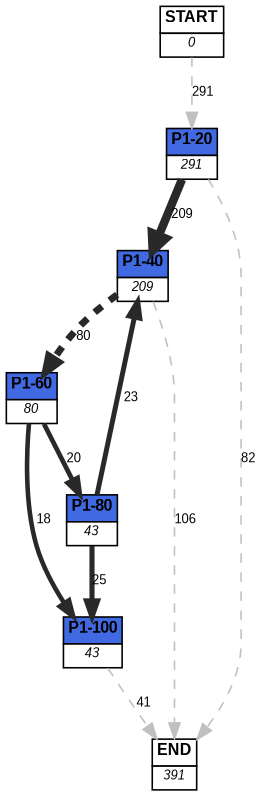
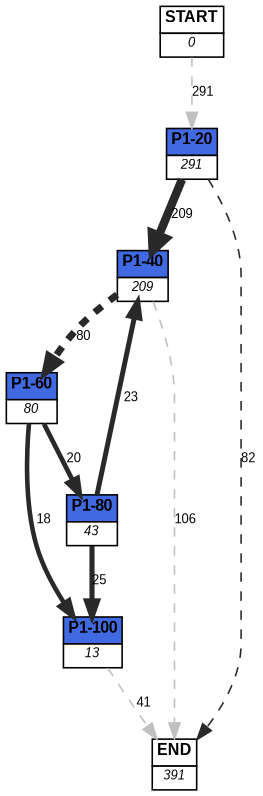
(241, 454) -> (241, 454)
(93, 653) -> (93, 653)
